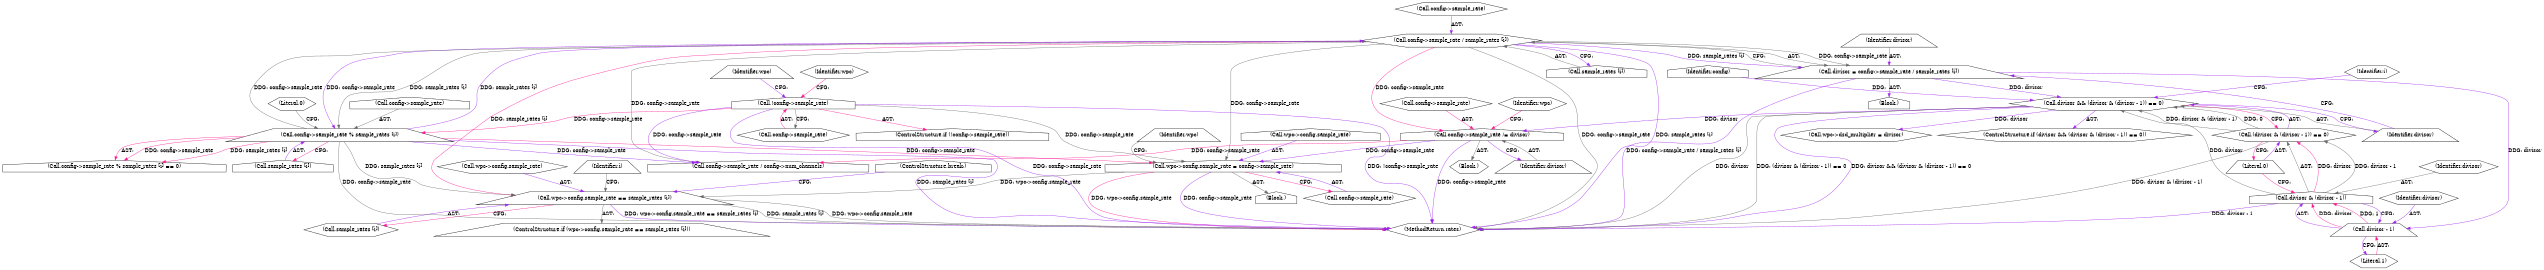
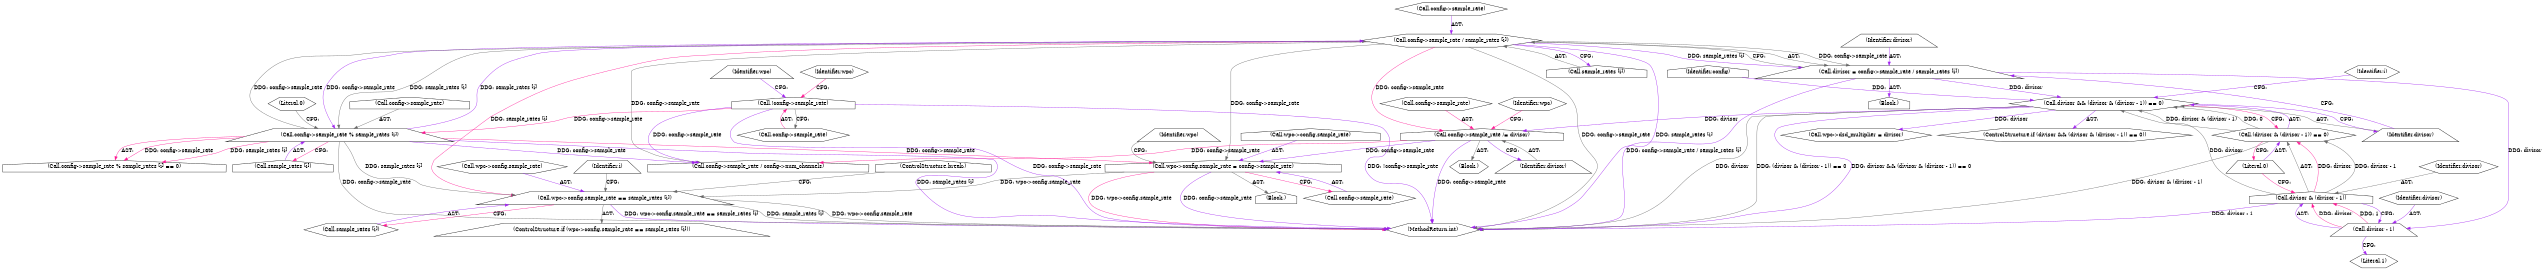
(1023, 120) -> none
(952, 135) -> none
(781, 182) -> (781, 182)
(1433, 230) -> (1433, 230)
(2378, 247) -> none
